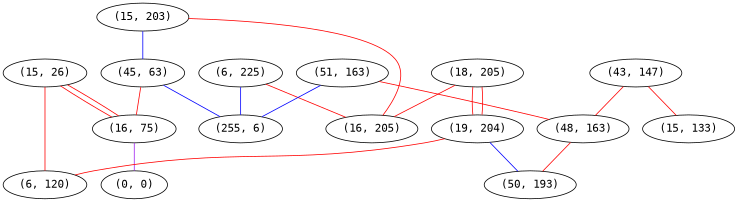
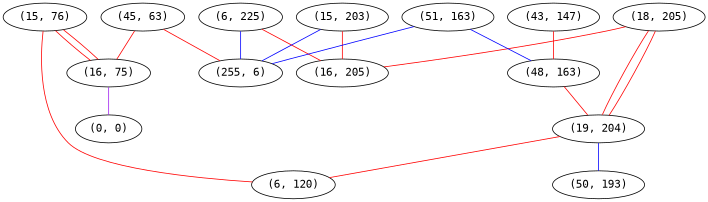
(143, 45) -> (297, 42)
(45, 73) -> (45, 17)
(464, 100) -> (501, 45)
(192, 101) -> (192, 45)
(689, 129) -> none
(557, 157) -> (576, 101)
